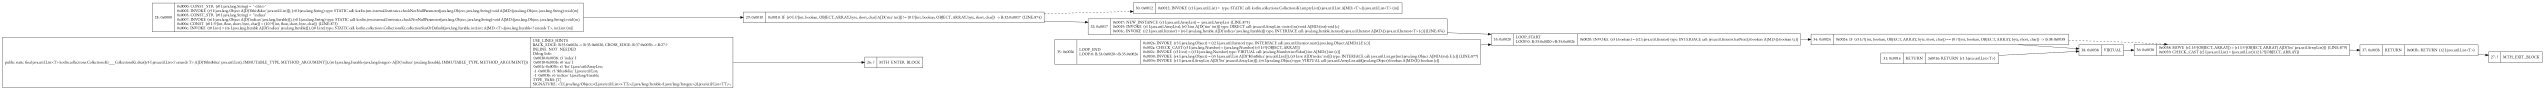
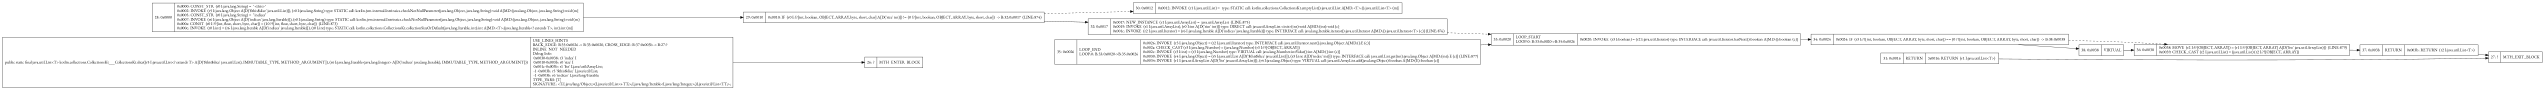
(1468, 33) -> (1468, 33)
(2037, 53) -> (2242, 60)
